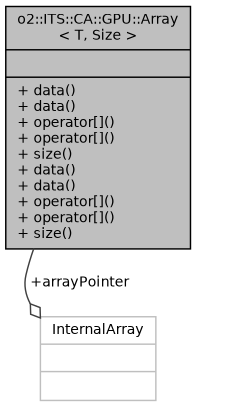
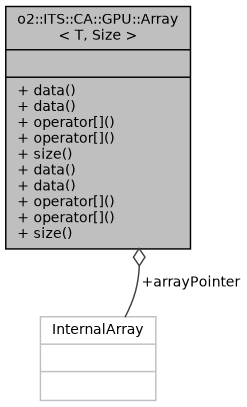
(26, 276) -> (135, 292)
